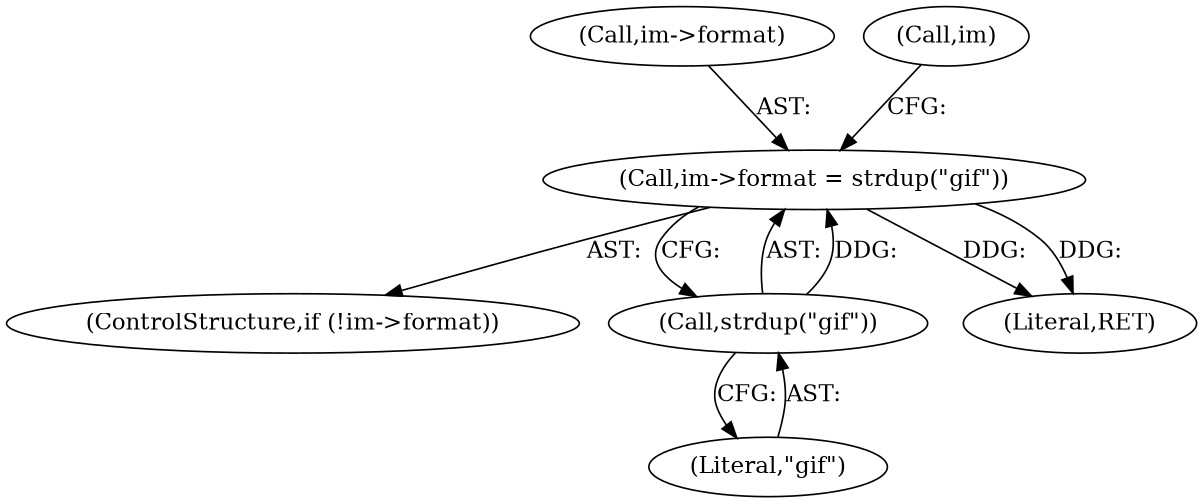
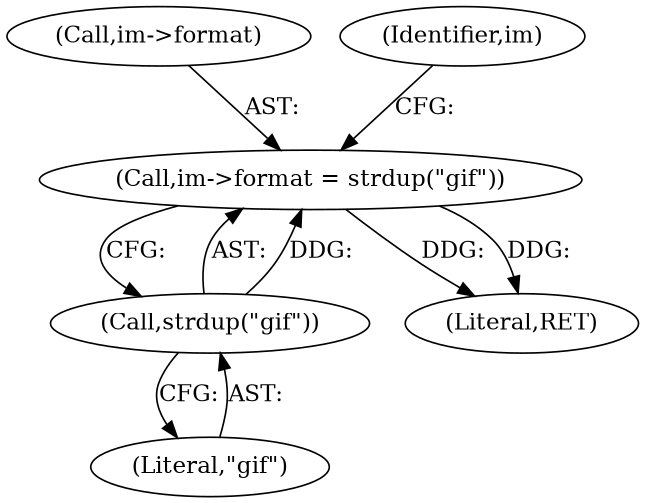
(946, 36) -> (462, 36)
(293, 323) -> none
